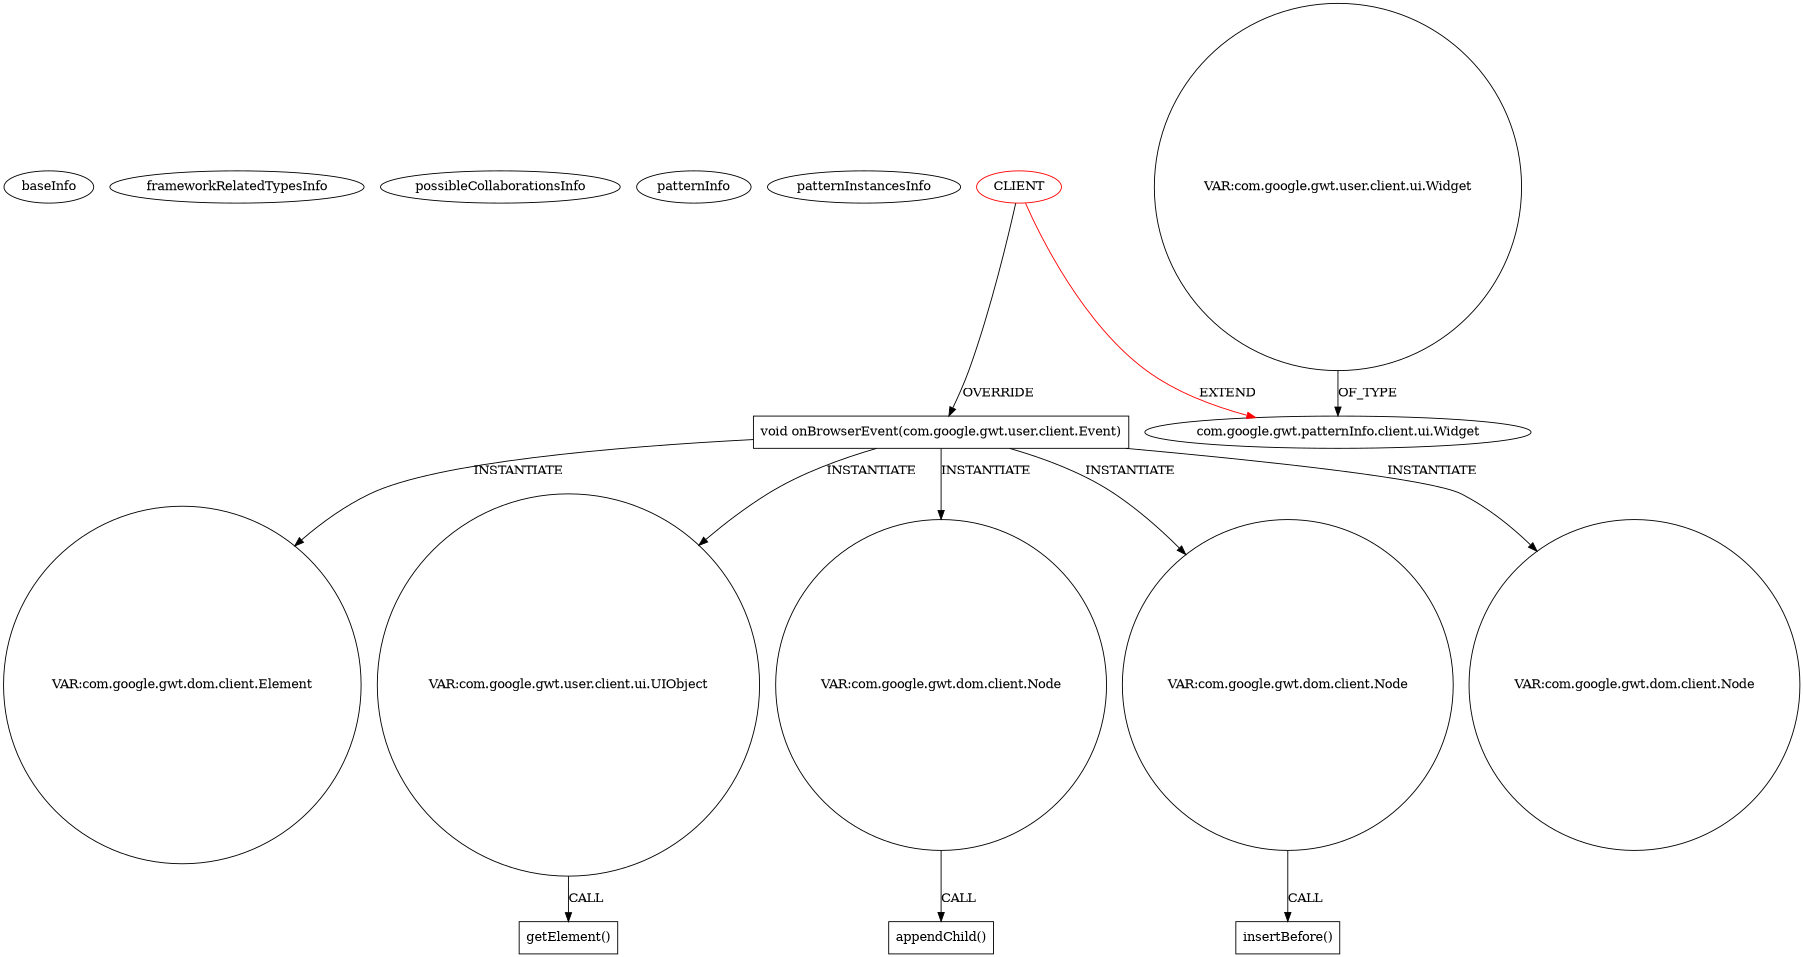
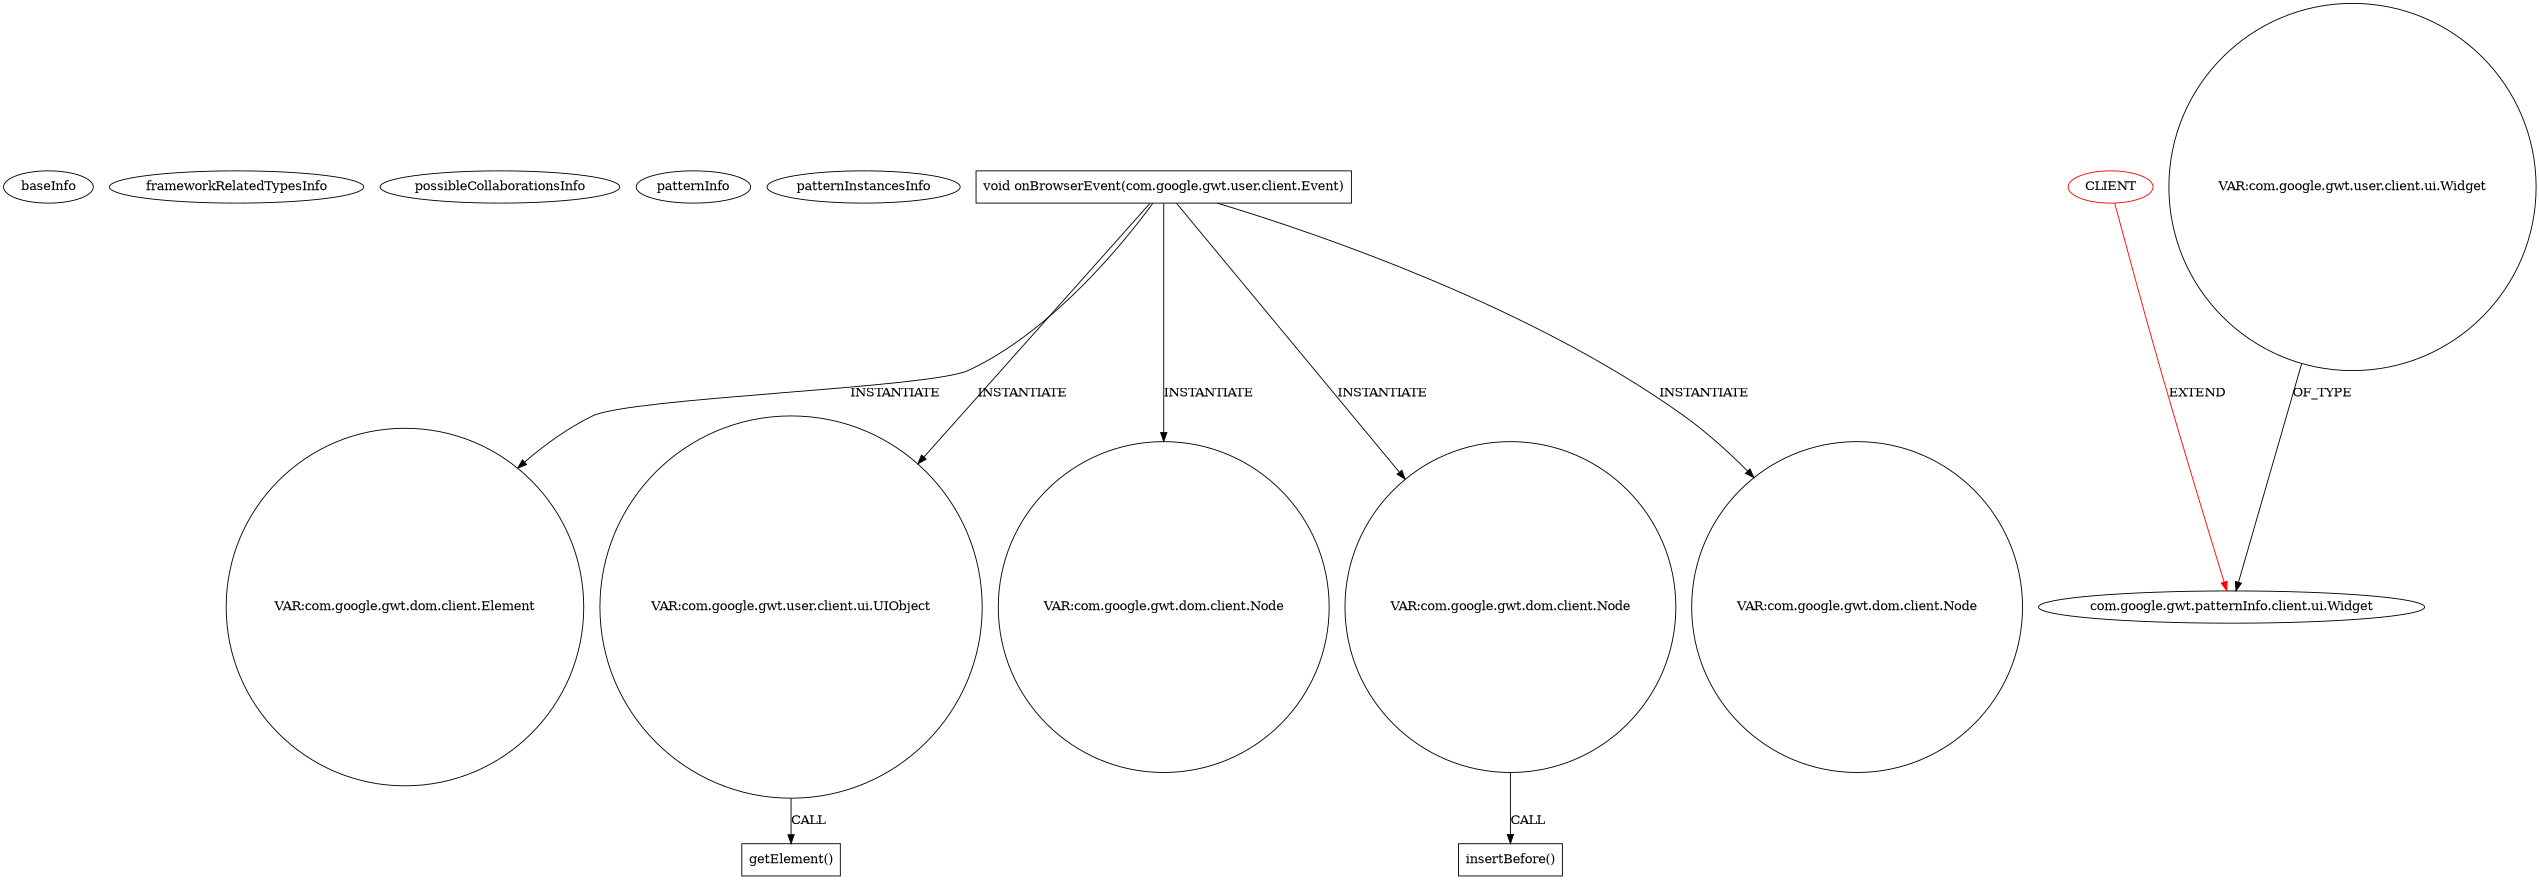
(989, 307) -> none
(941, 938) -> none
